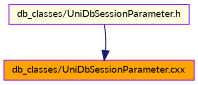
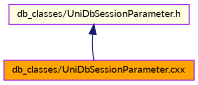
(106, 37) -> (92, 47)
